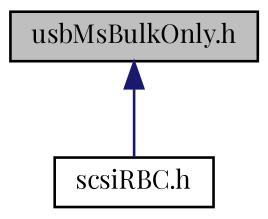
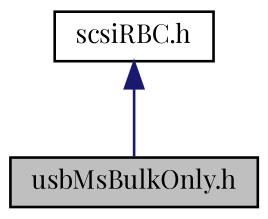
(134, 123) -> (134, 123)
